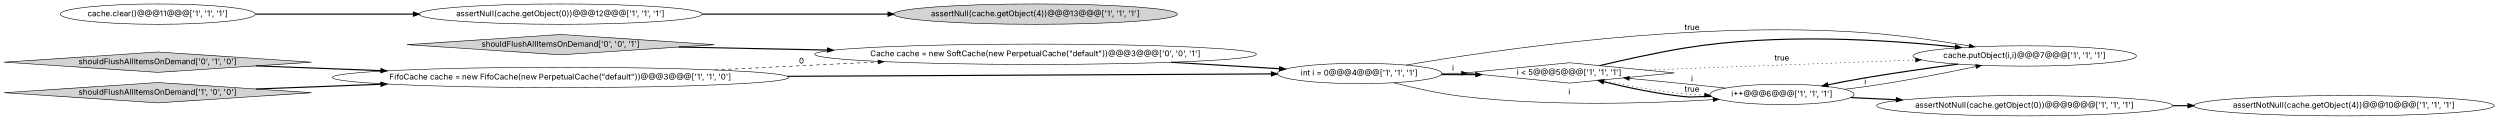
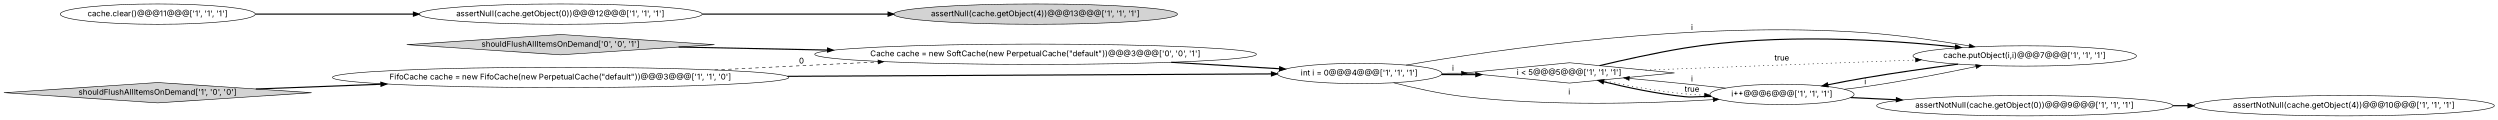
(1692, 28) -> (1692, 28)
(158, 62) -> none
